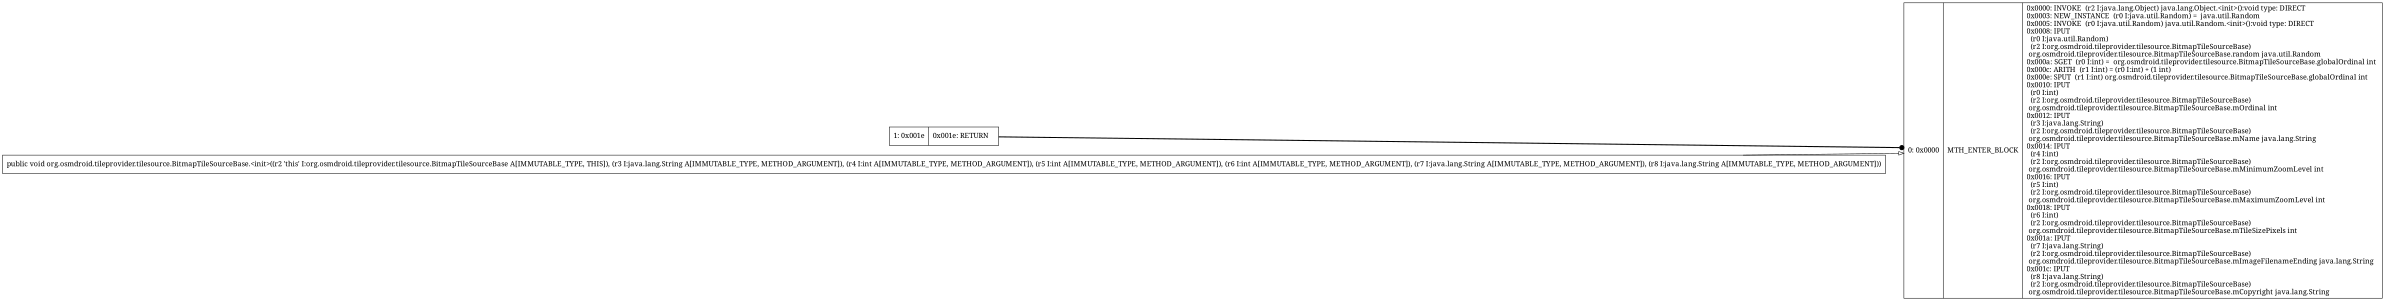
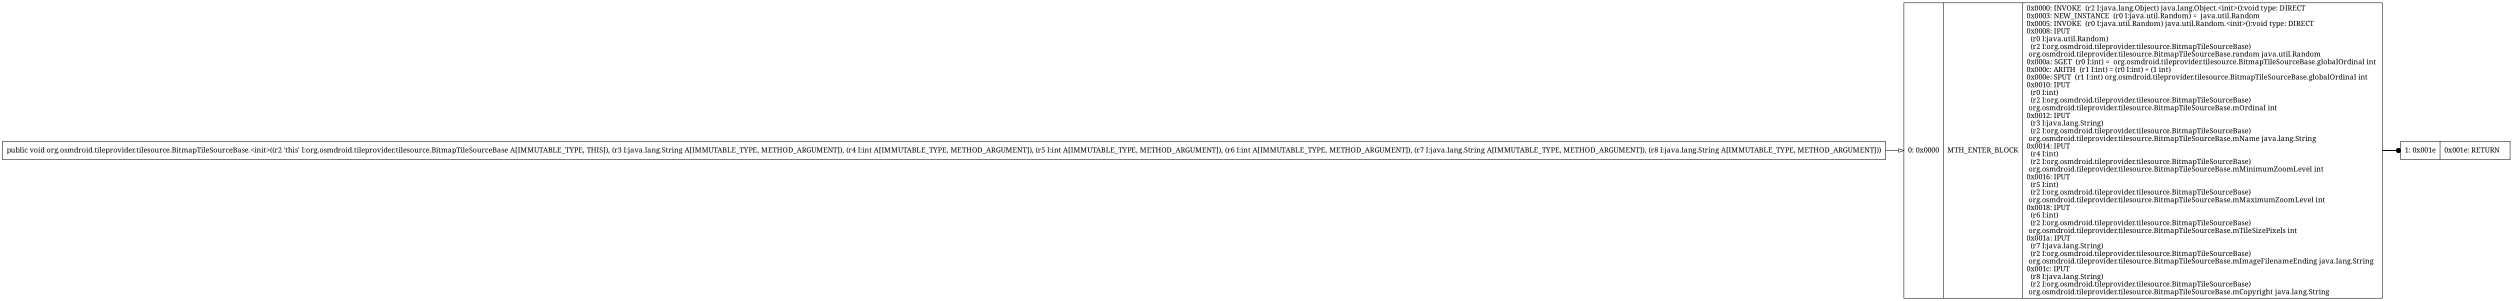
(1449, 142) -> (2389, 151)
